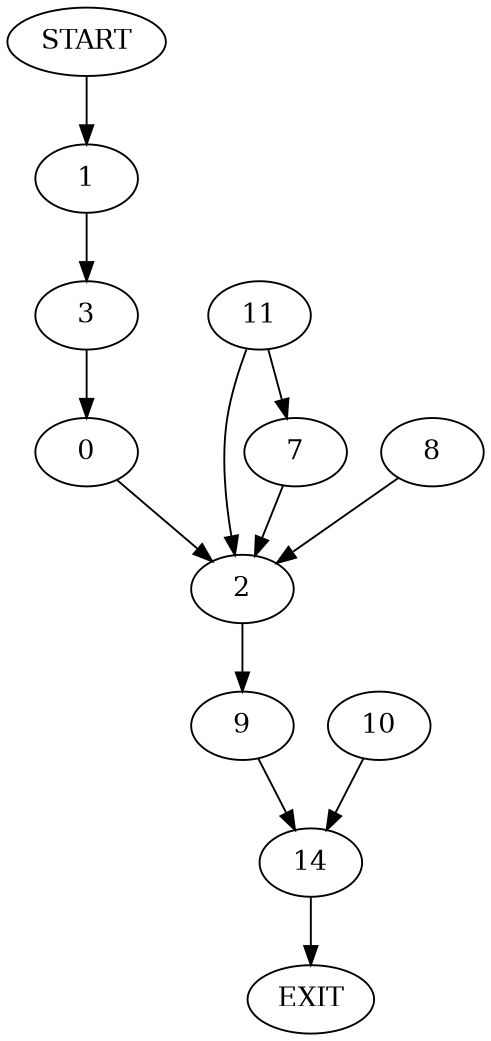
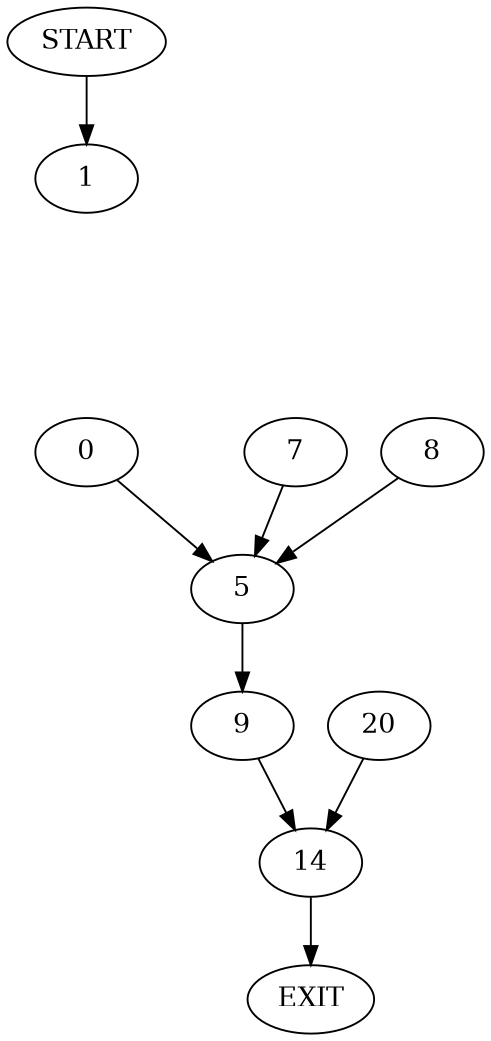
(87, 315) -> none
(260, 315) -> none
(242, 589) -> (242, 589)
(379, 726) -> (379, 726)
